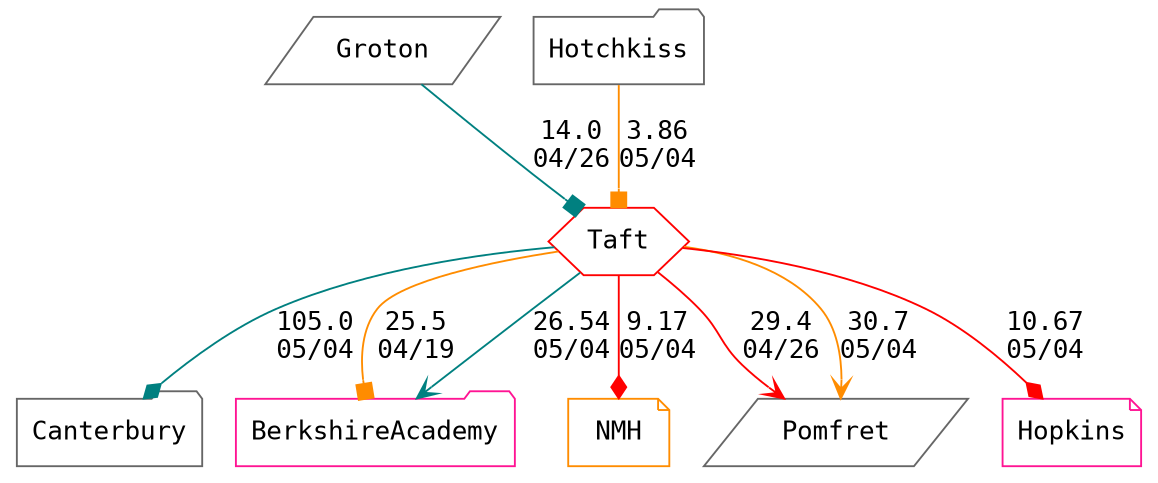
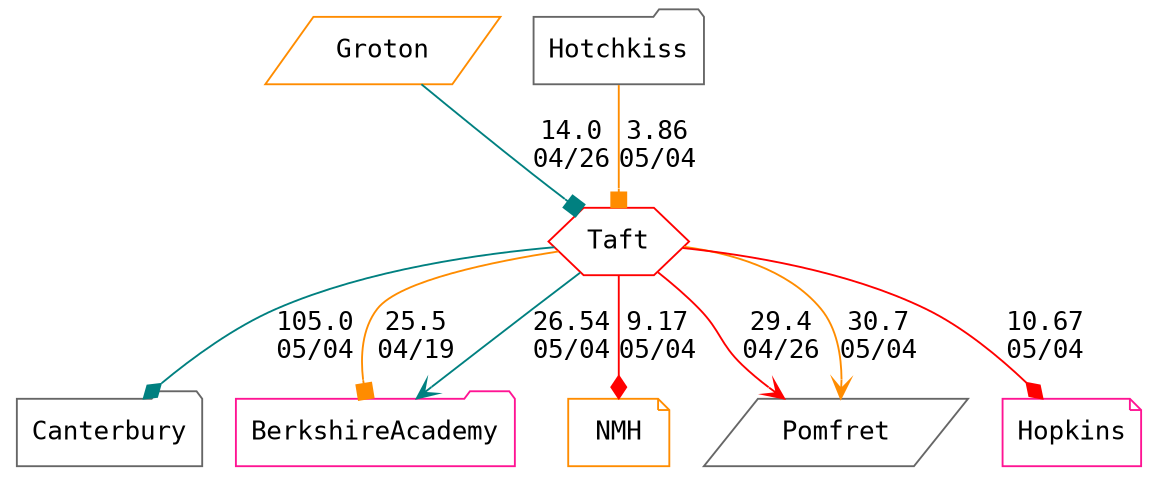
(383, 51) -> (383, 51)
